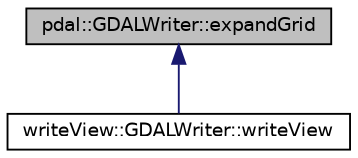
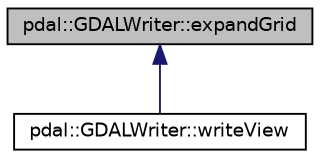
(179, 132) -> (160, 132)
